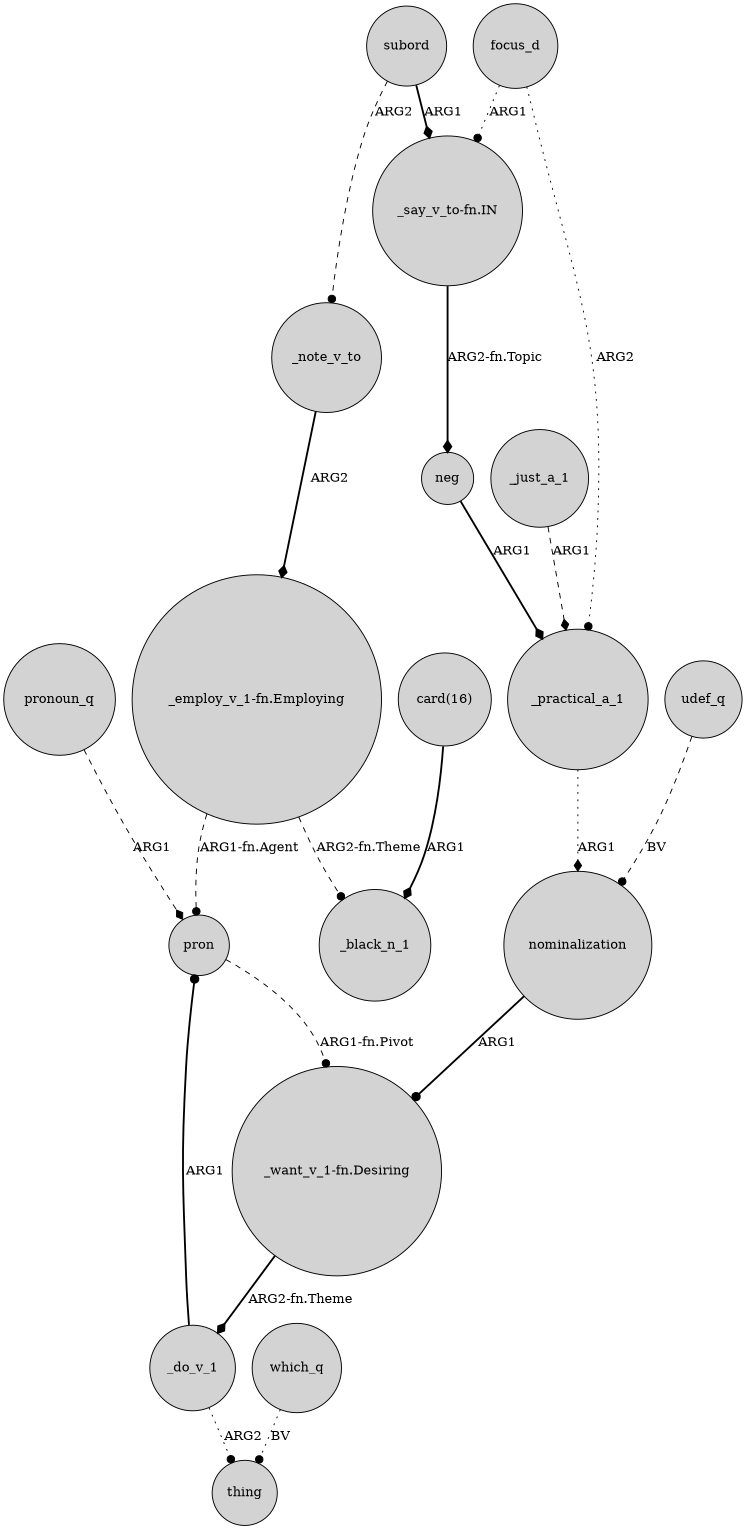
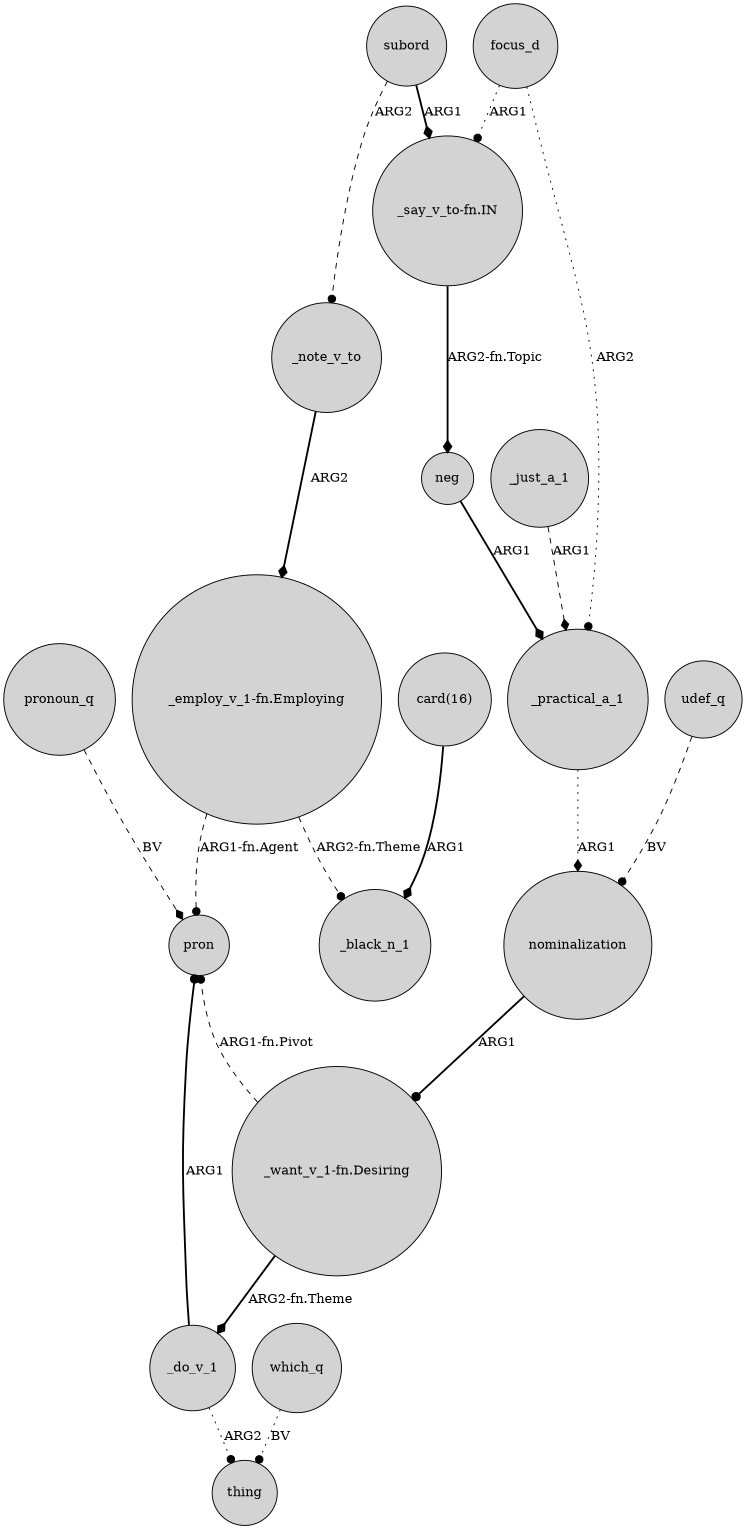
(152, 848) -> (152, 848)
(284, 1001) -> (219, 1048)
